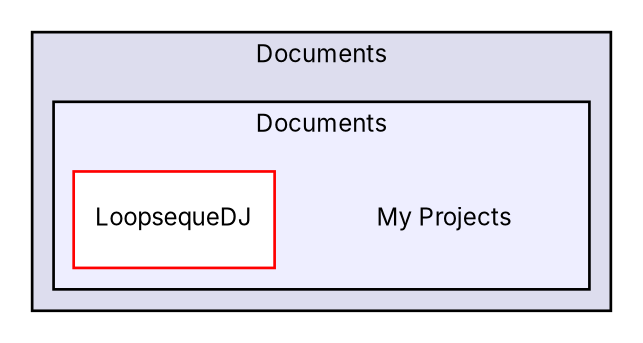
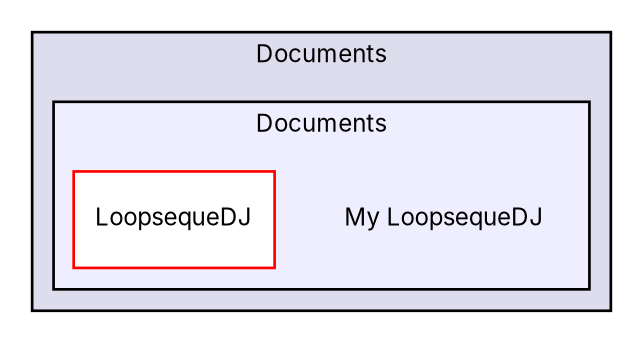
(445, 220) -> (445, 220)
